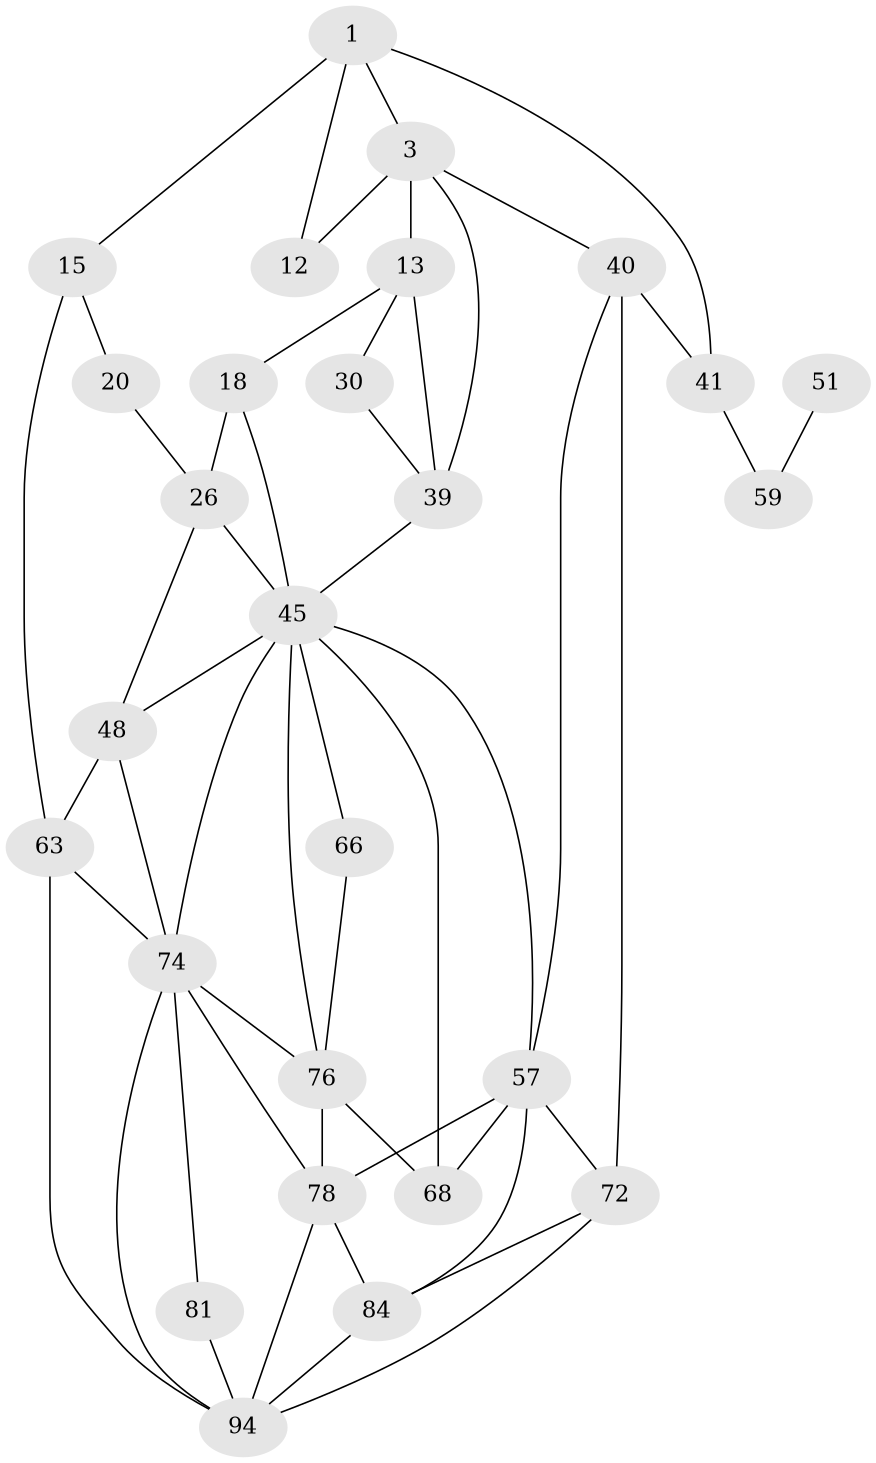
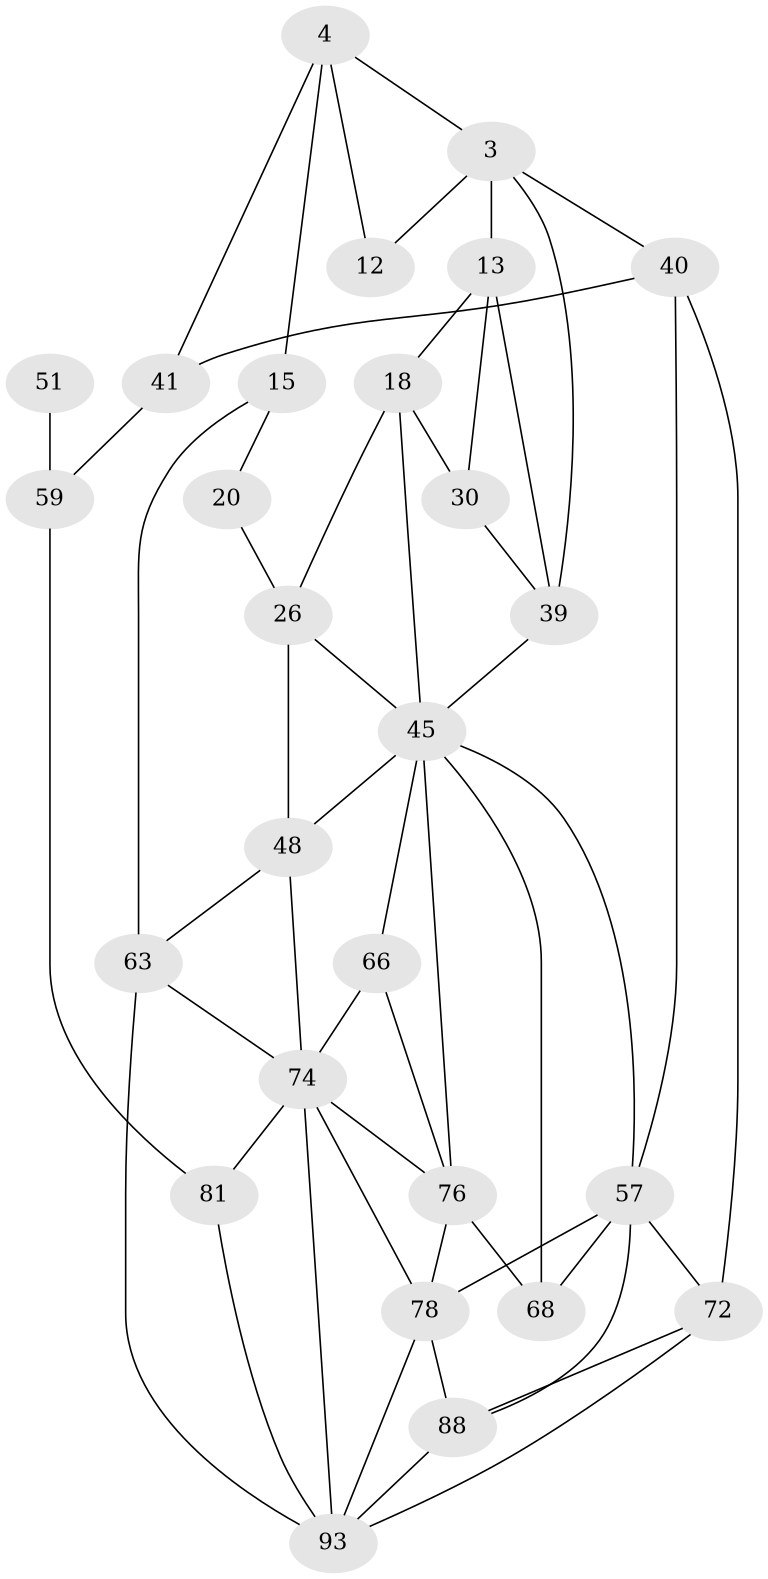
(353, 35) -> (325, 35)
none -> (432, 441)
(212, 783) -> (340, 1021)
none -> (50, 875)
(377, 1311) -> (453, 1427)
(243, 1427) -> (334, 1543)
